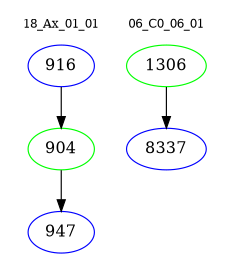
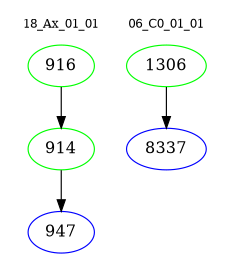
(166, 25) -> (166, 25)
(61, 66) -> (61, 66)
(61, 149) -> (61, 149)
